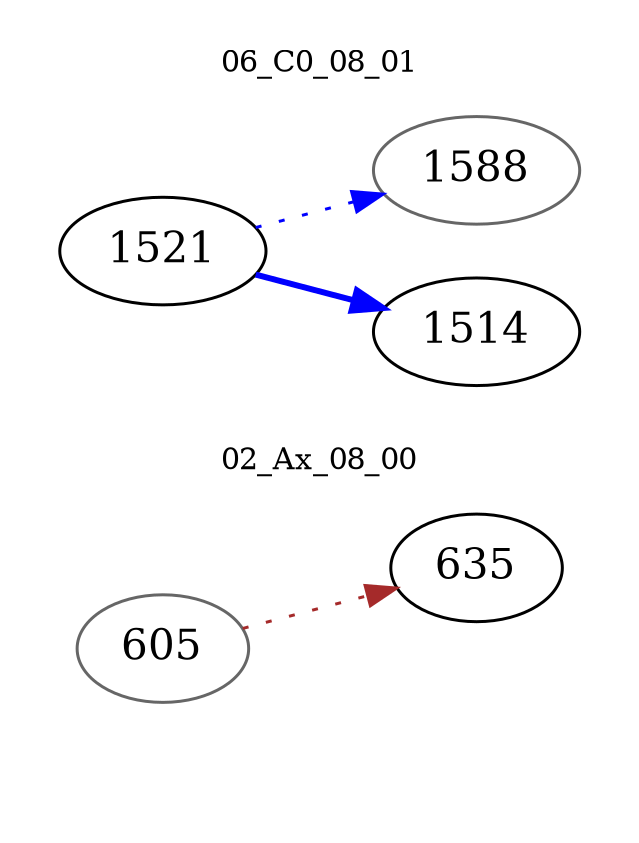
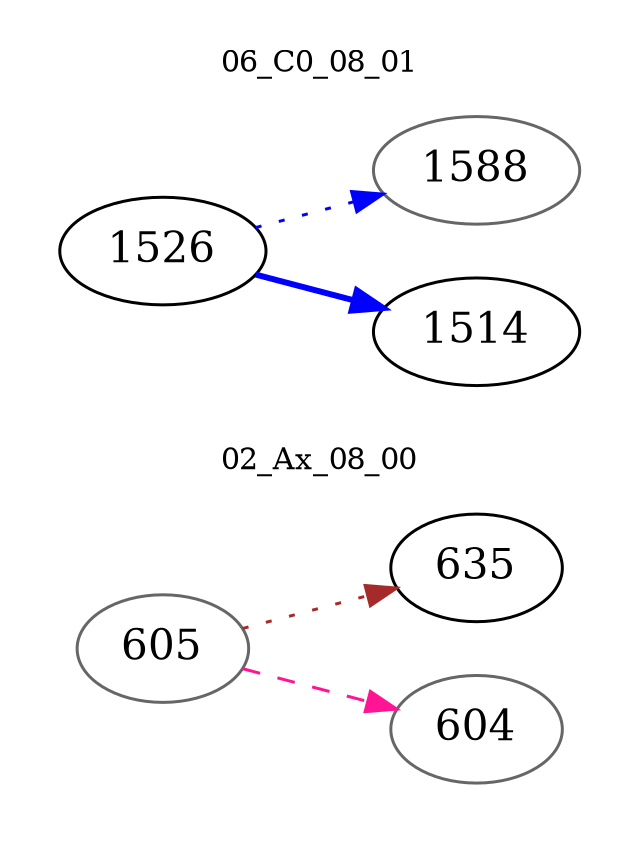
(163, 251) -> (163, 251)
none -> (477, 729)
